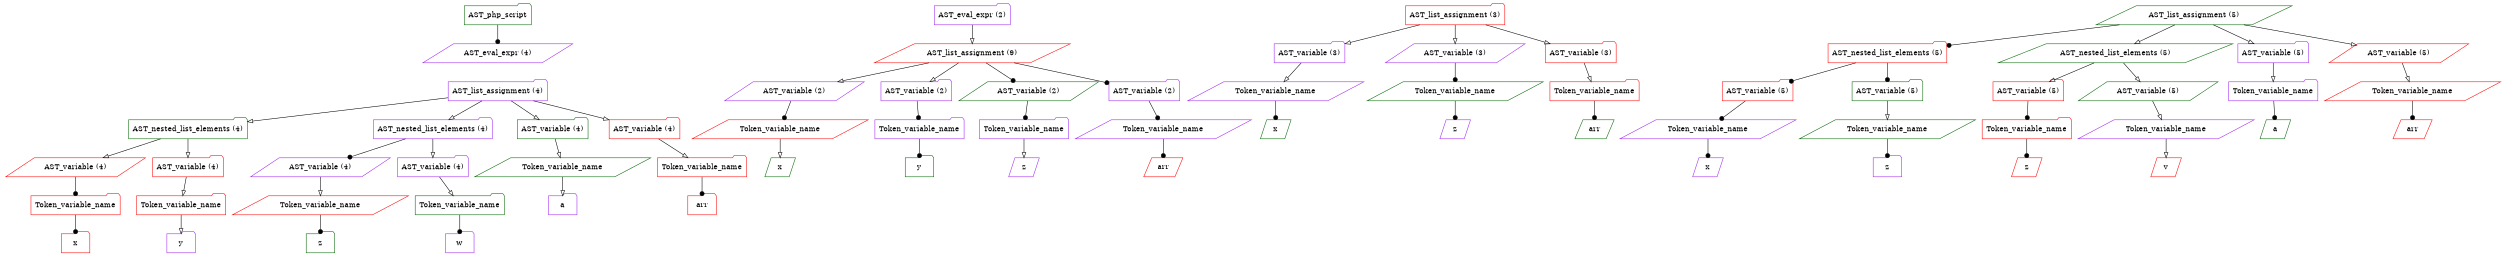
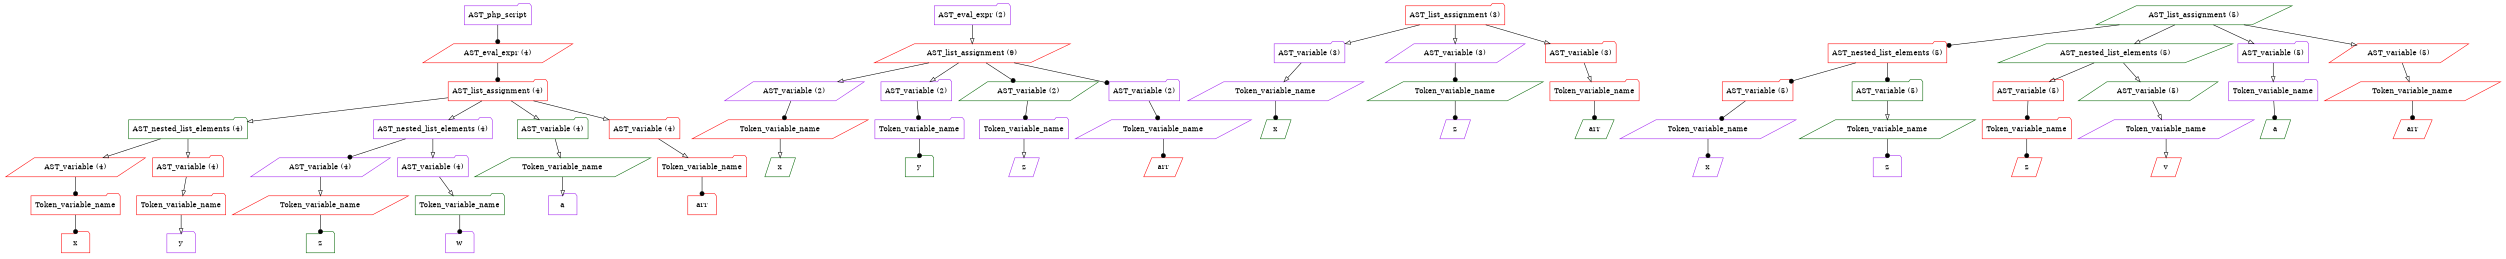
(498, 15) -> (498, 15)
(498, 53) -> (498, 53)
none -> (498, 70)
(498, 91) -> (498, 91)
